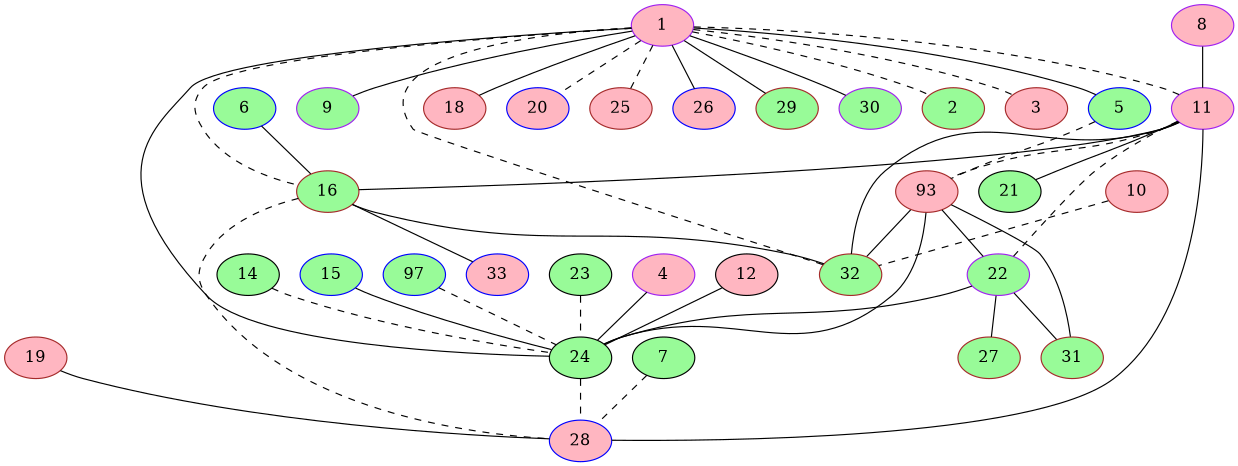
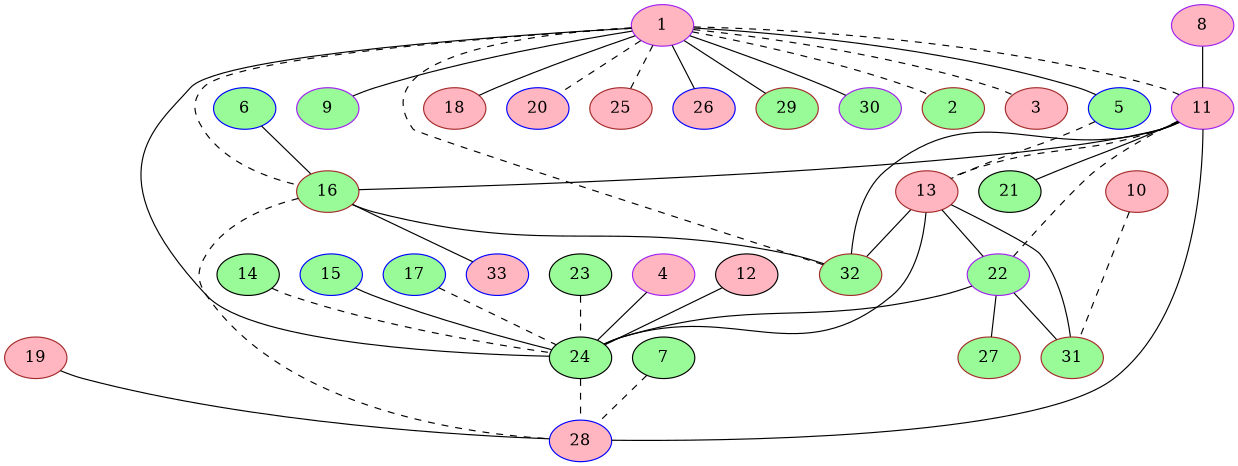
(927, 192) -> (927, 192)
(988, 235) -> (1105, 274)
(414, 275) -> (414, 275)
